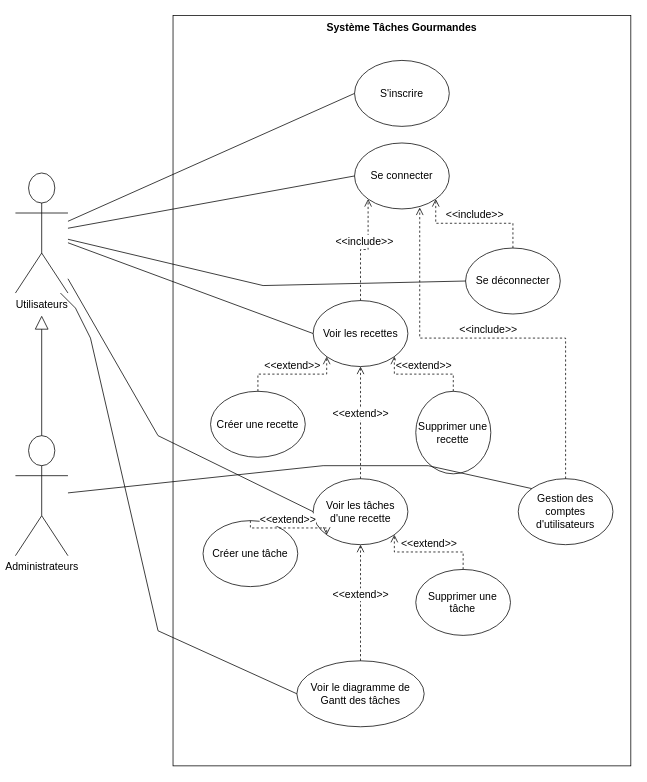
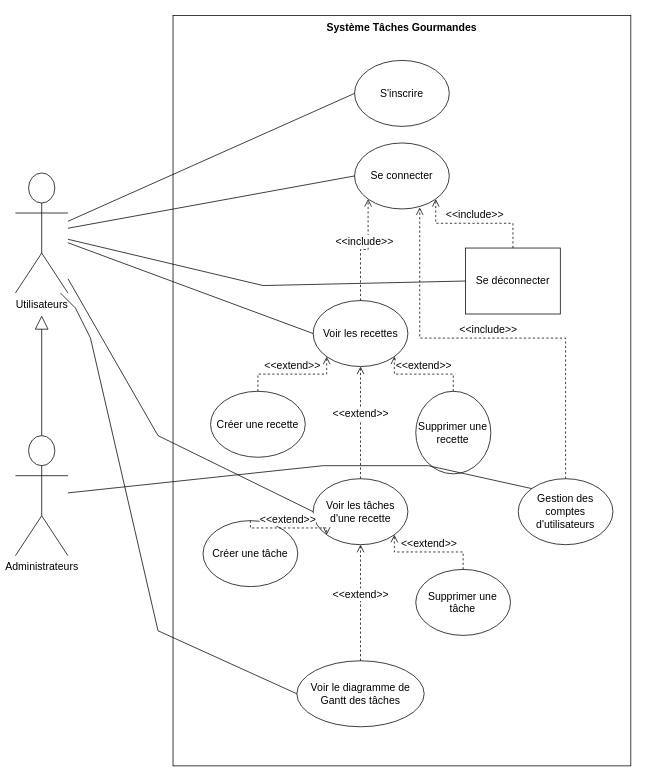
(513, 281) -> (513, 281)
